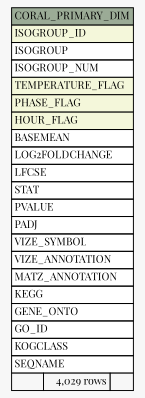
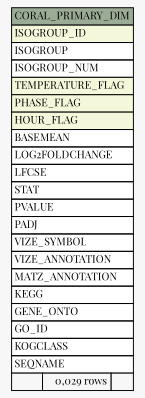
(82, 381) -> (82, 381)
